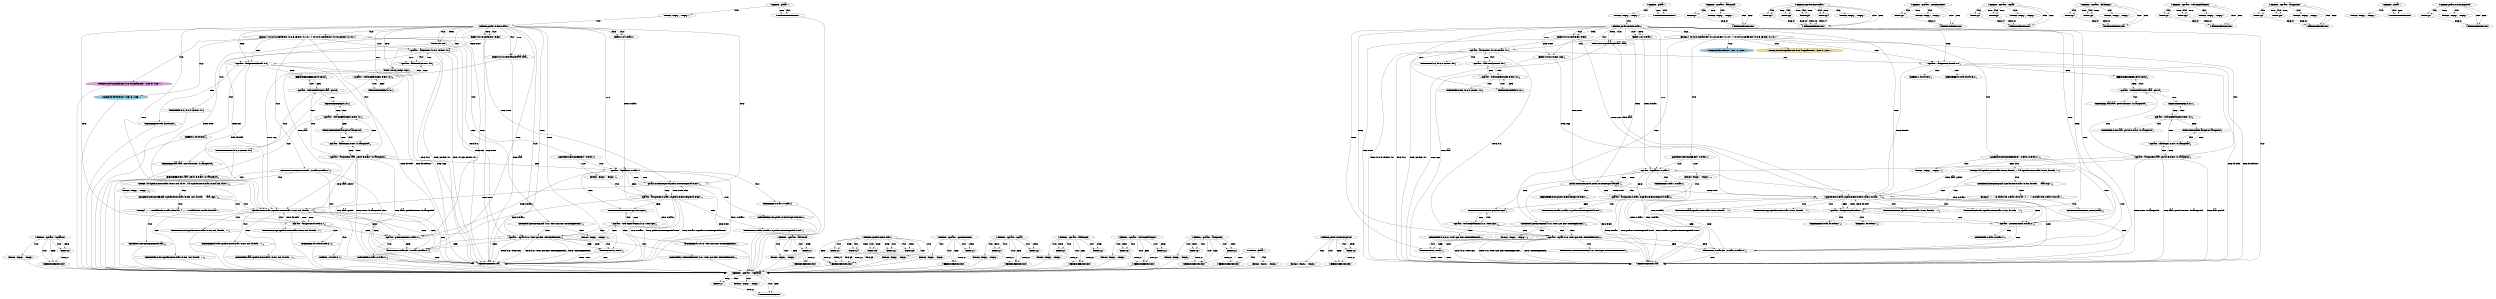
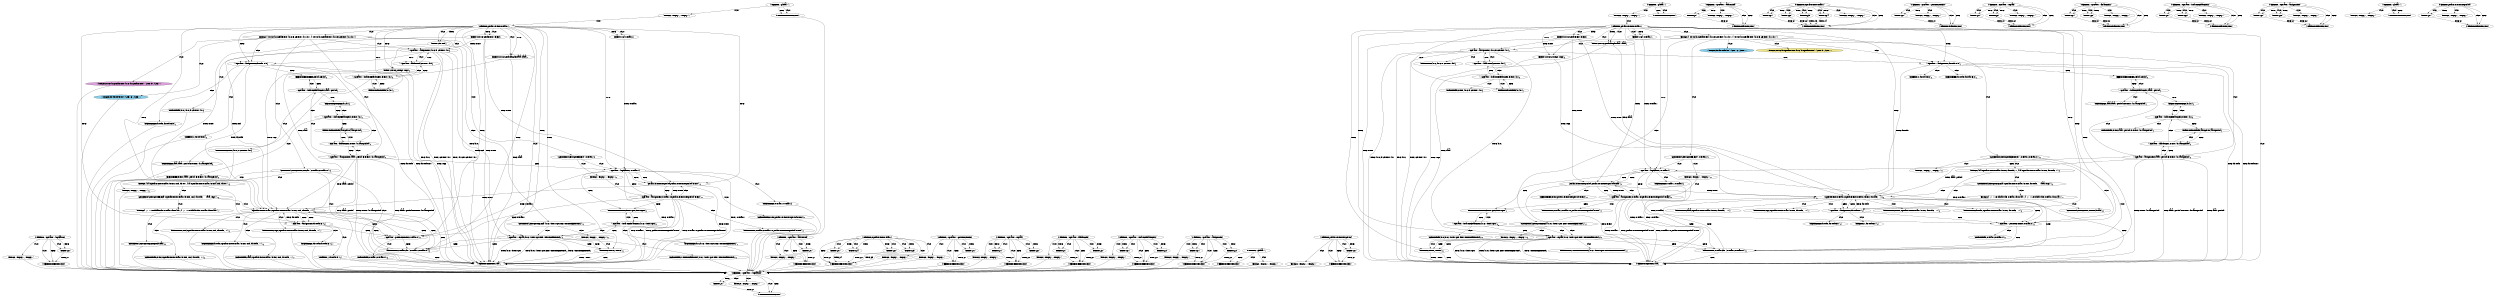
(872, 251) -> none
